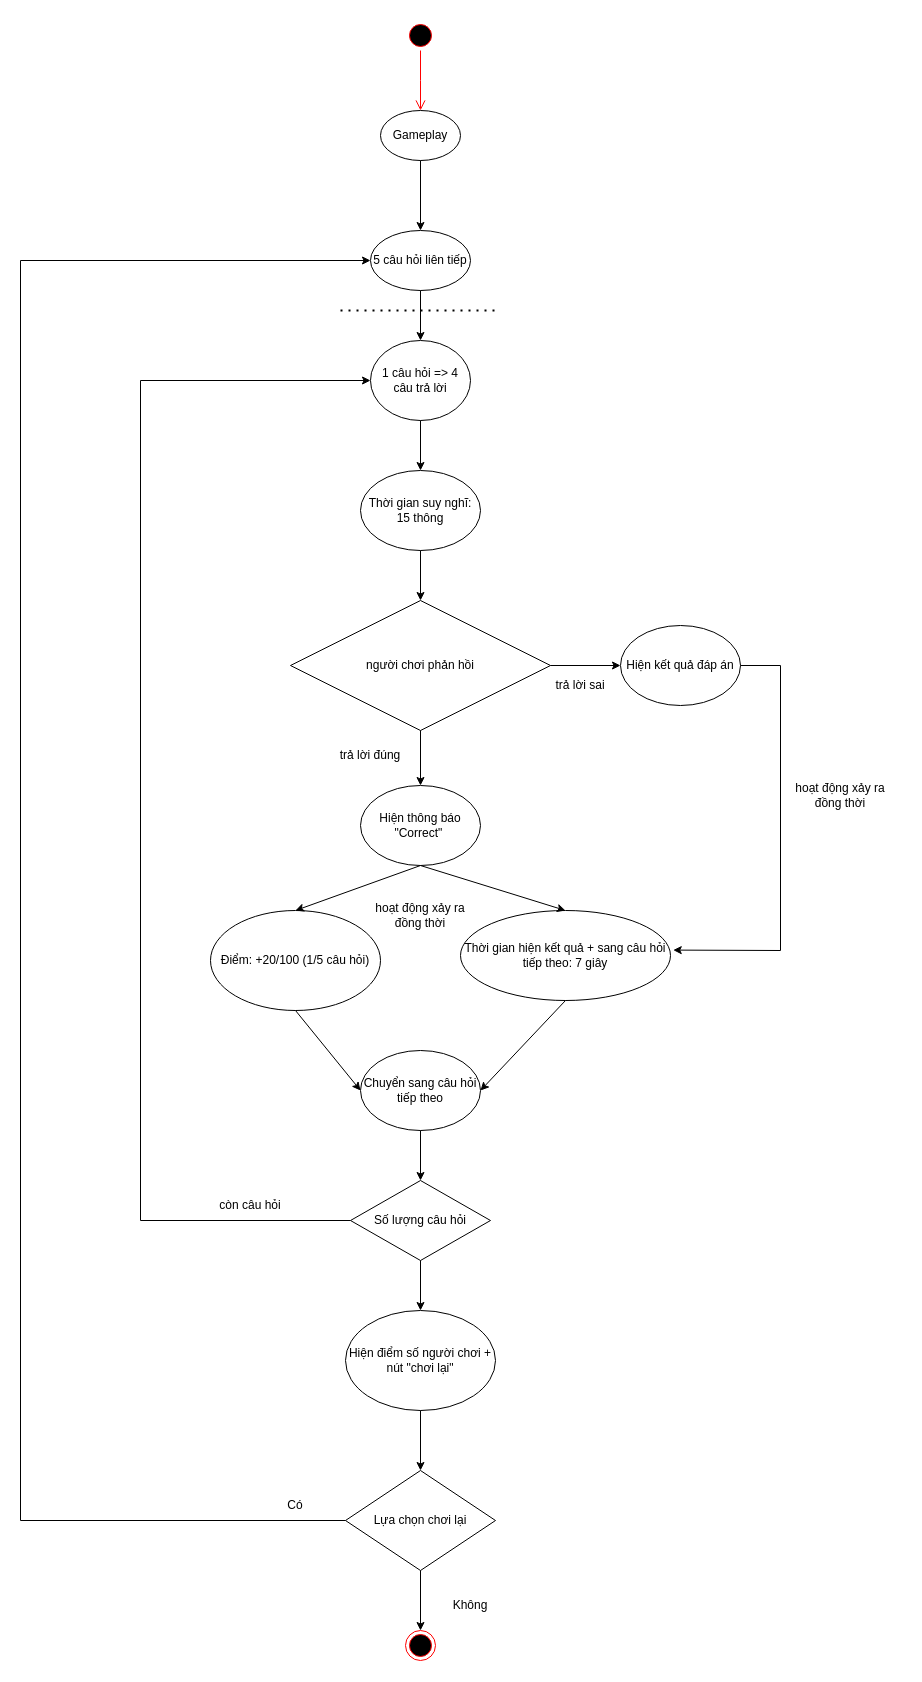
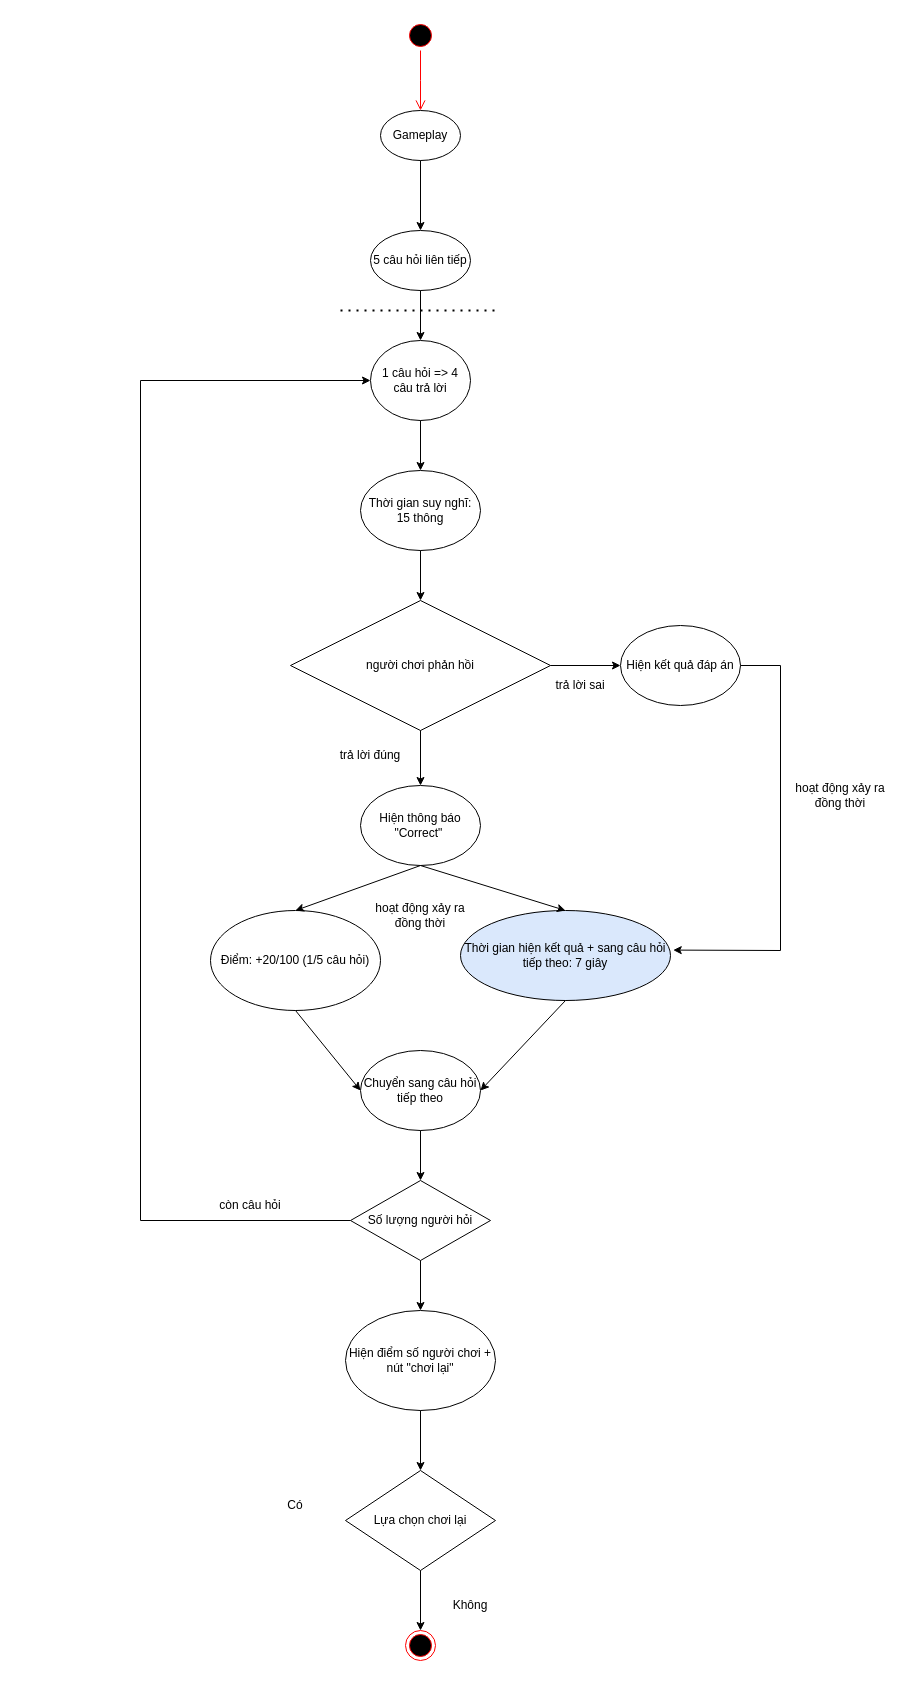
(21, 882) -> none
(566, 956) -> (566, 956)
(421, 1221) -> (421, 1221)
